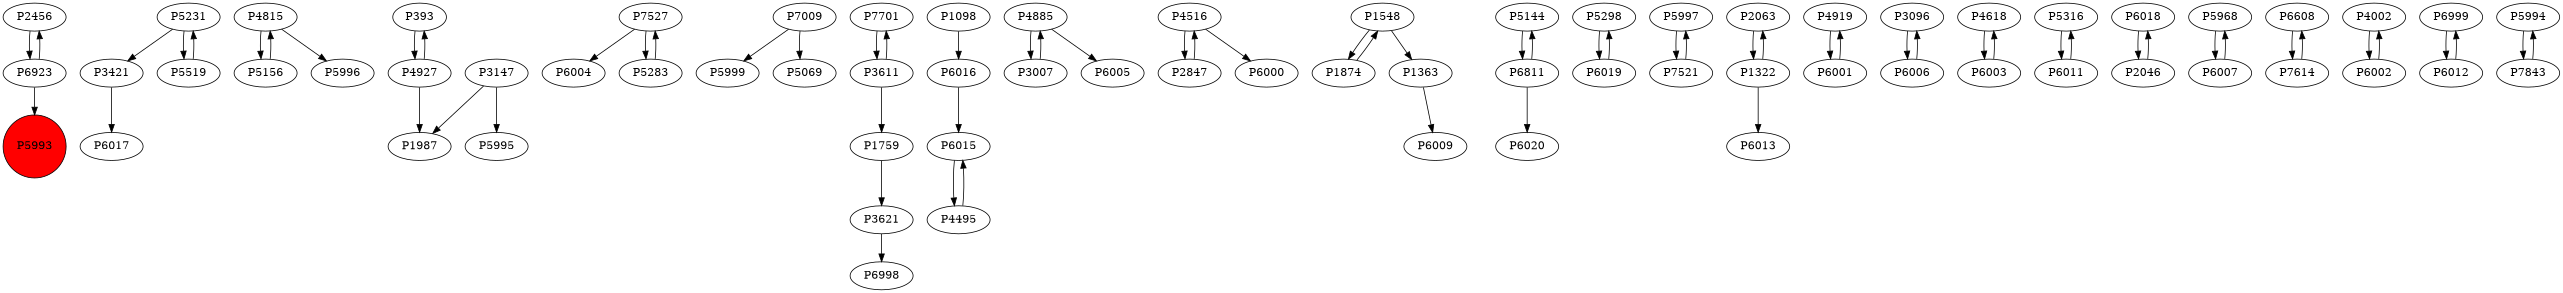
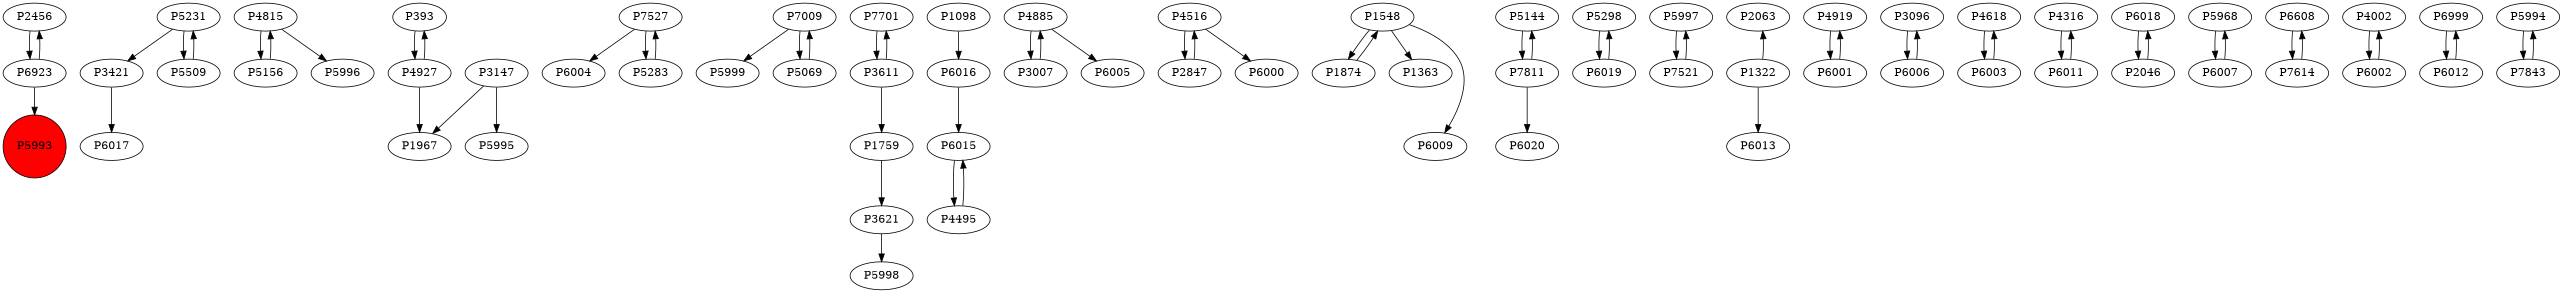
(2066, 17) -> (2066, 17)
(1753, 41) -> none
none -> (810, 49)
(189, 73) -> (189, 73)
(1527, 73) -> (1527, 73)
(1427, 106) -> (1461, 63)
(420, 146) -> (420, 146)
(882, 276) -> (882, 276)
